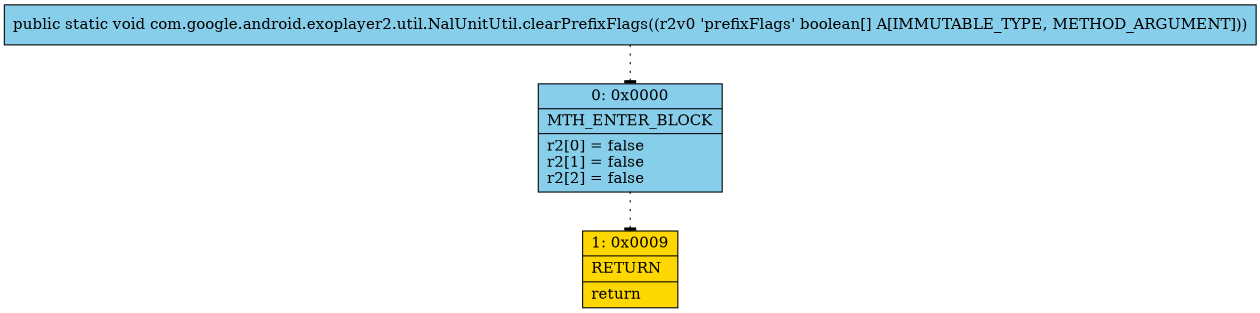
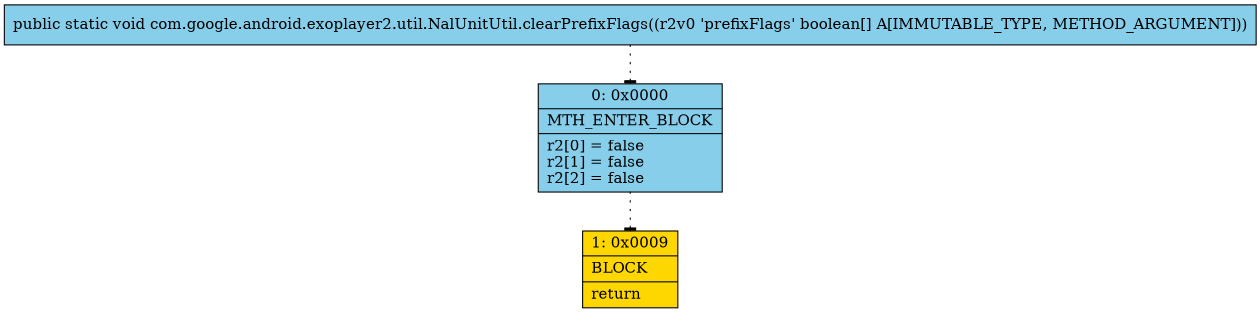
(626, 268) -> (619, 268)
